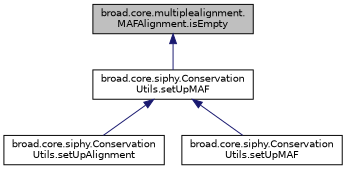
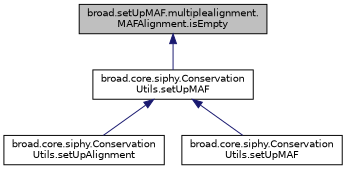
(173, 19) -> (173, 19)
